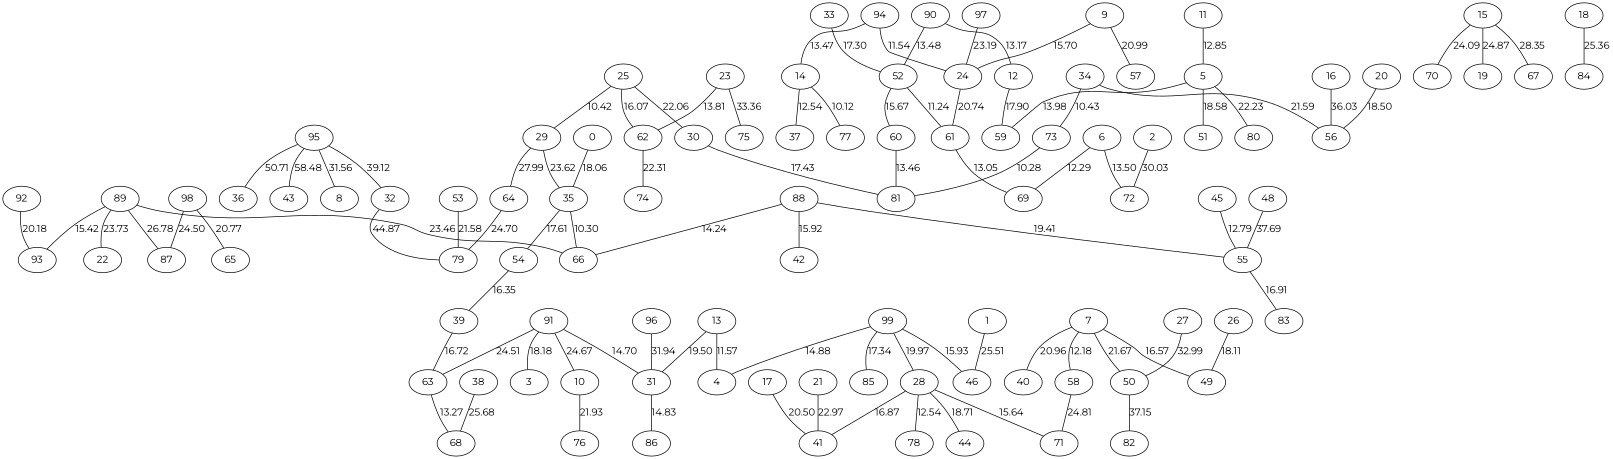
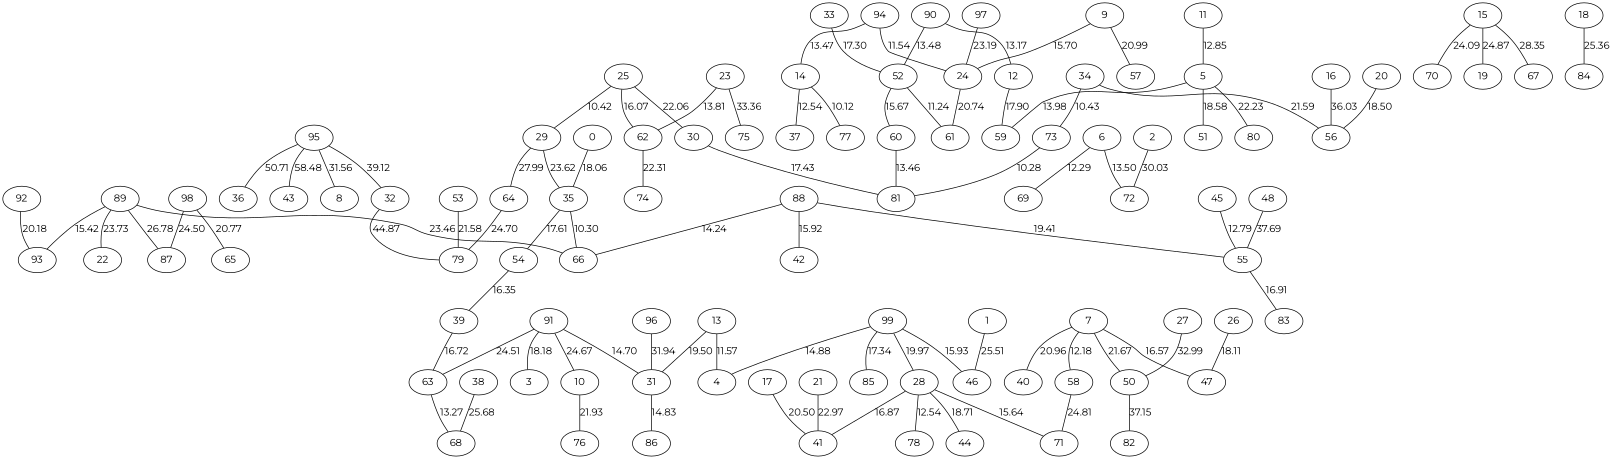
(977, 176) -> none
(1207, 382) -> (1207, 382)
